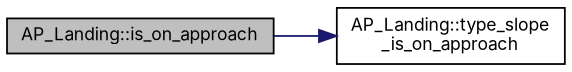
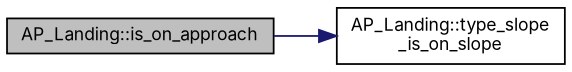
(451, 36) -> (451, 36)
